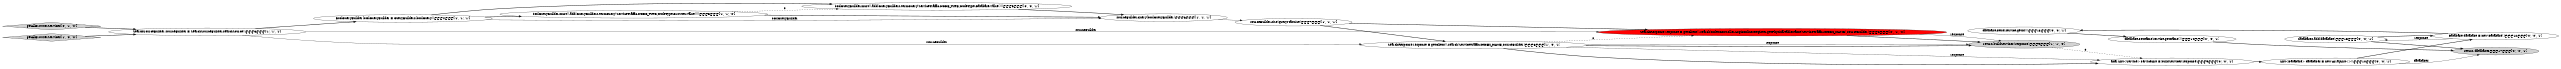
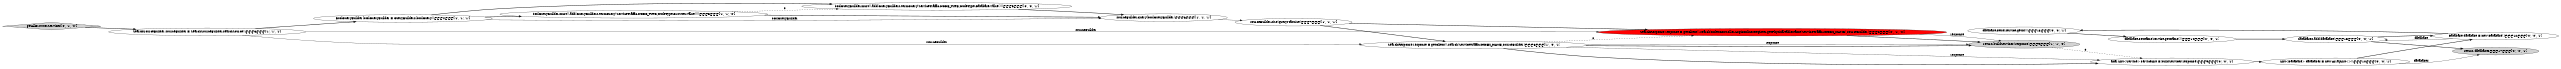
(52, 37) -> none
(2421, 38) -> (2421, 38)
(2332, 47) -> (2259, 39)
